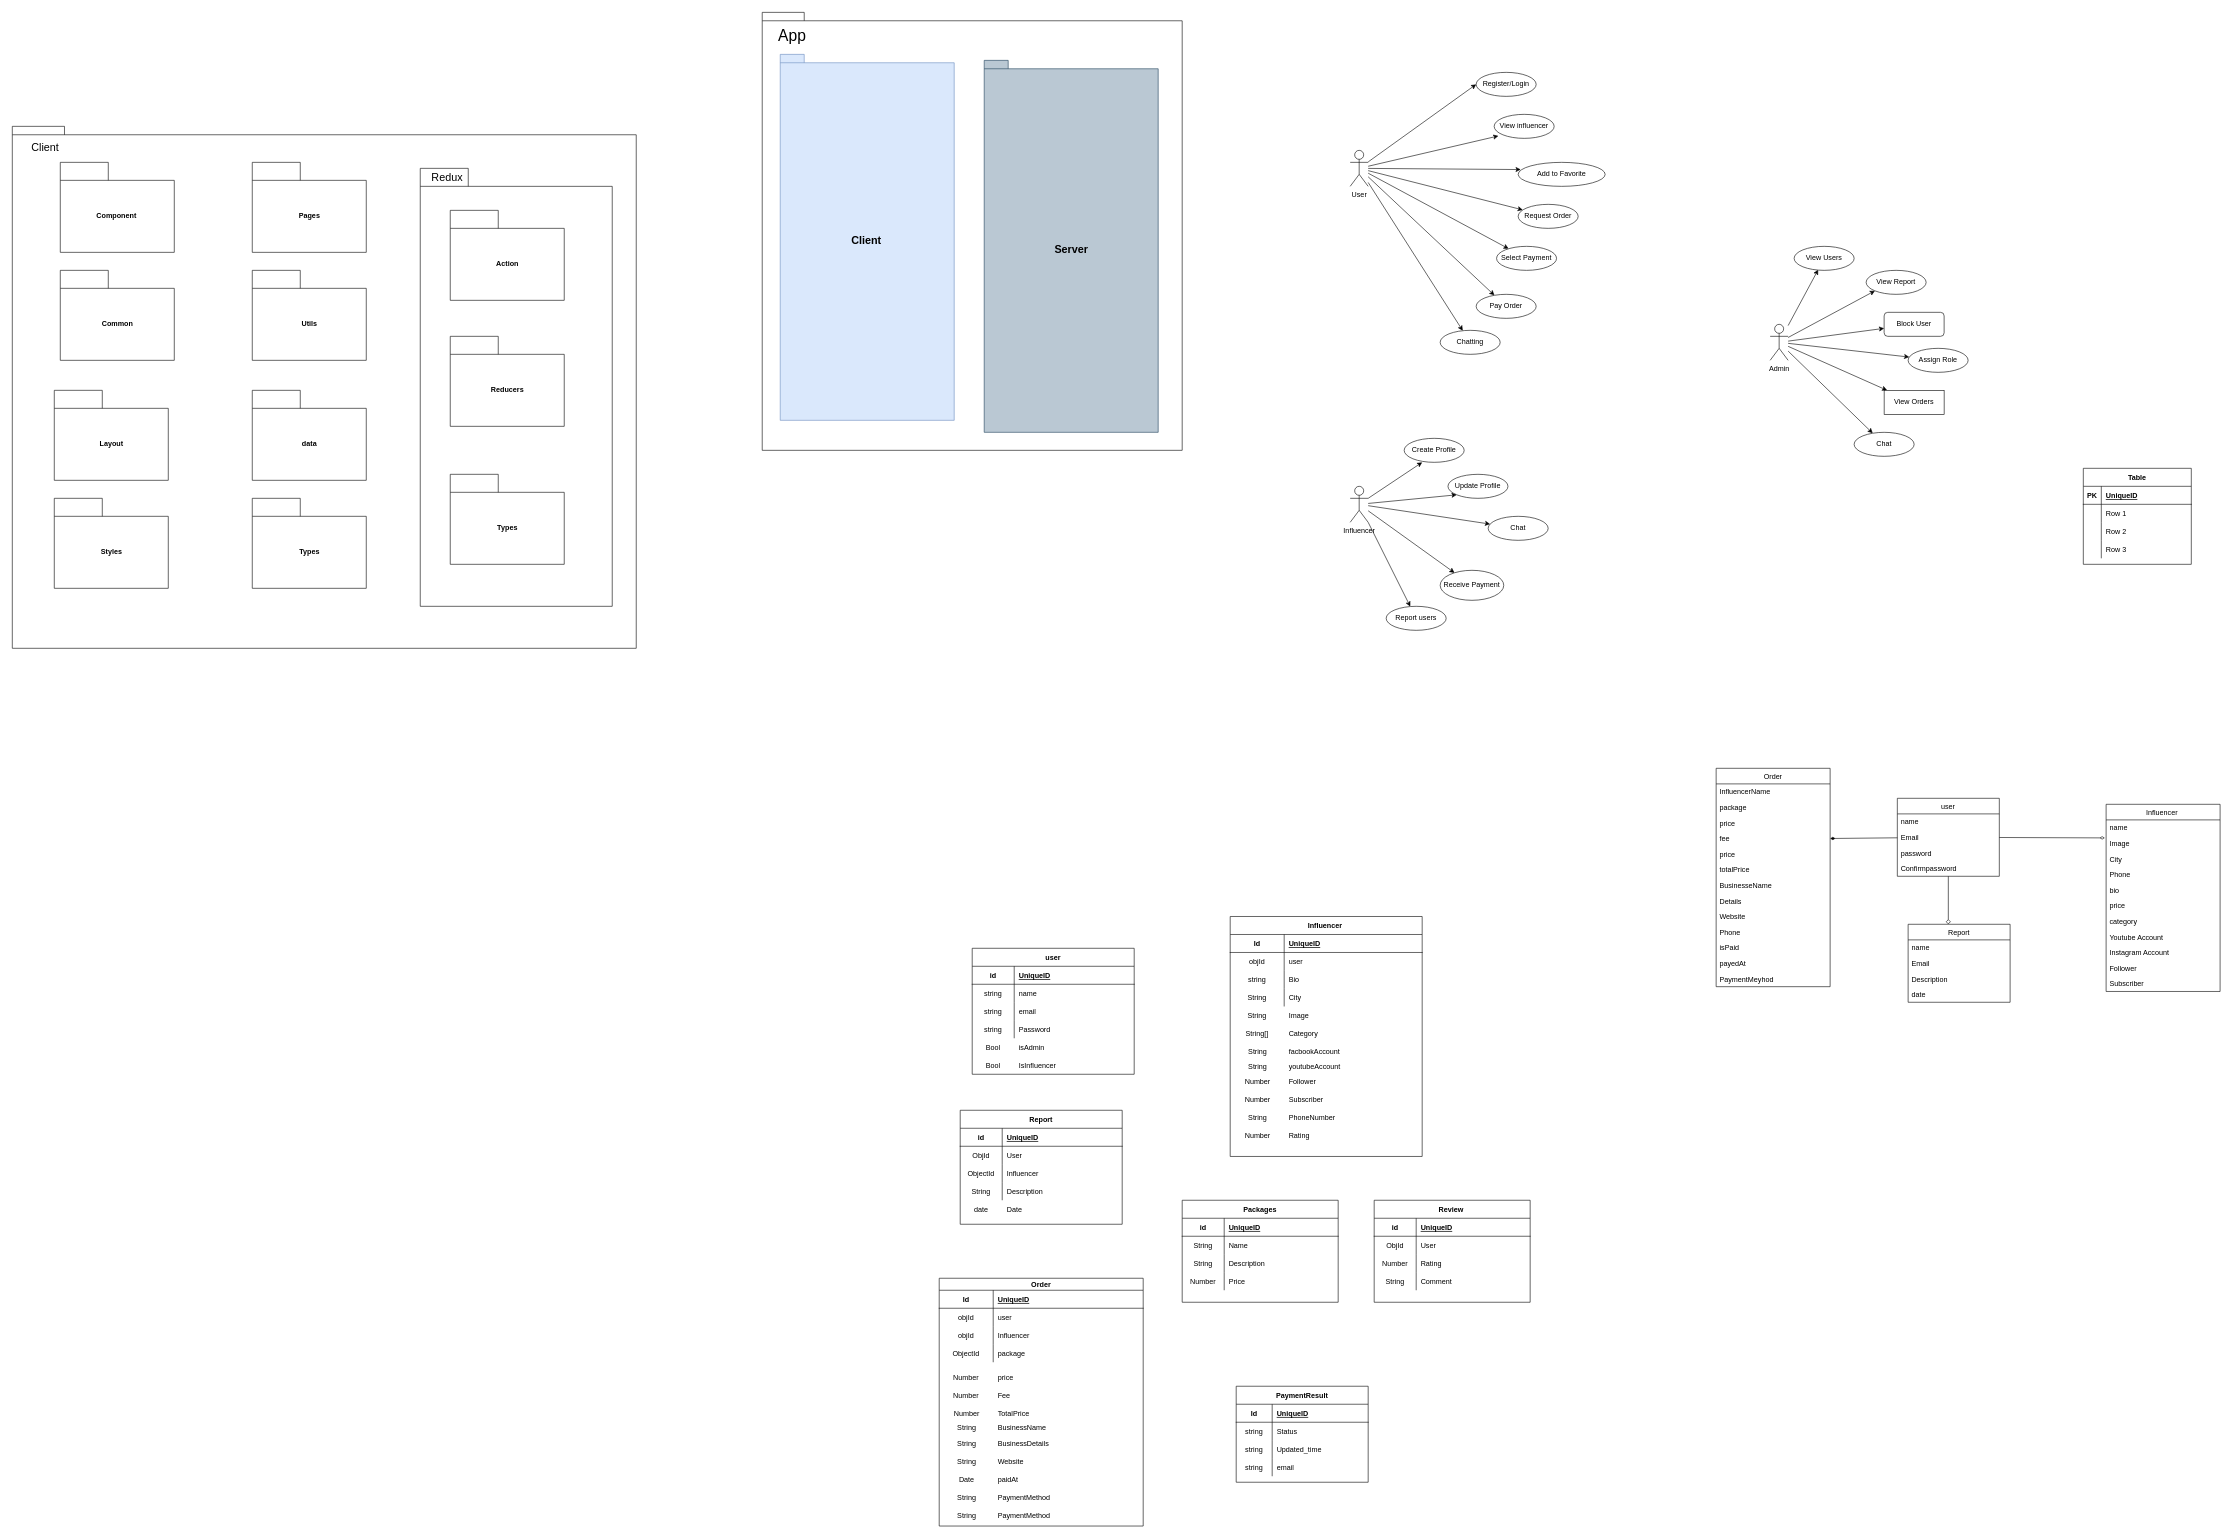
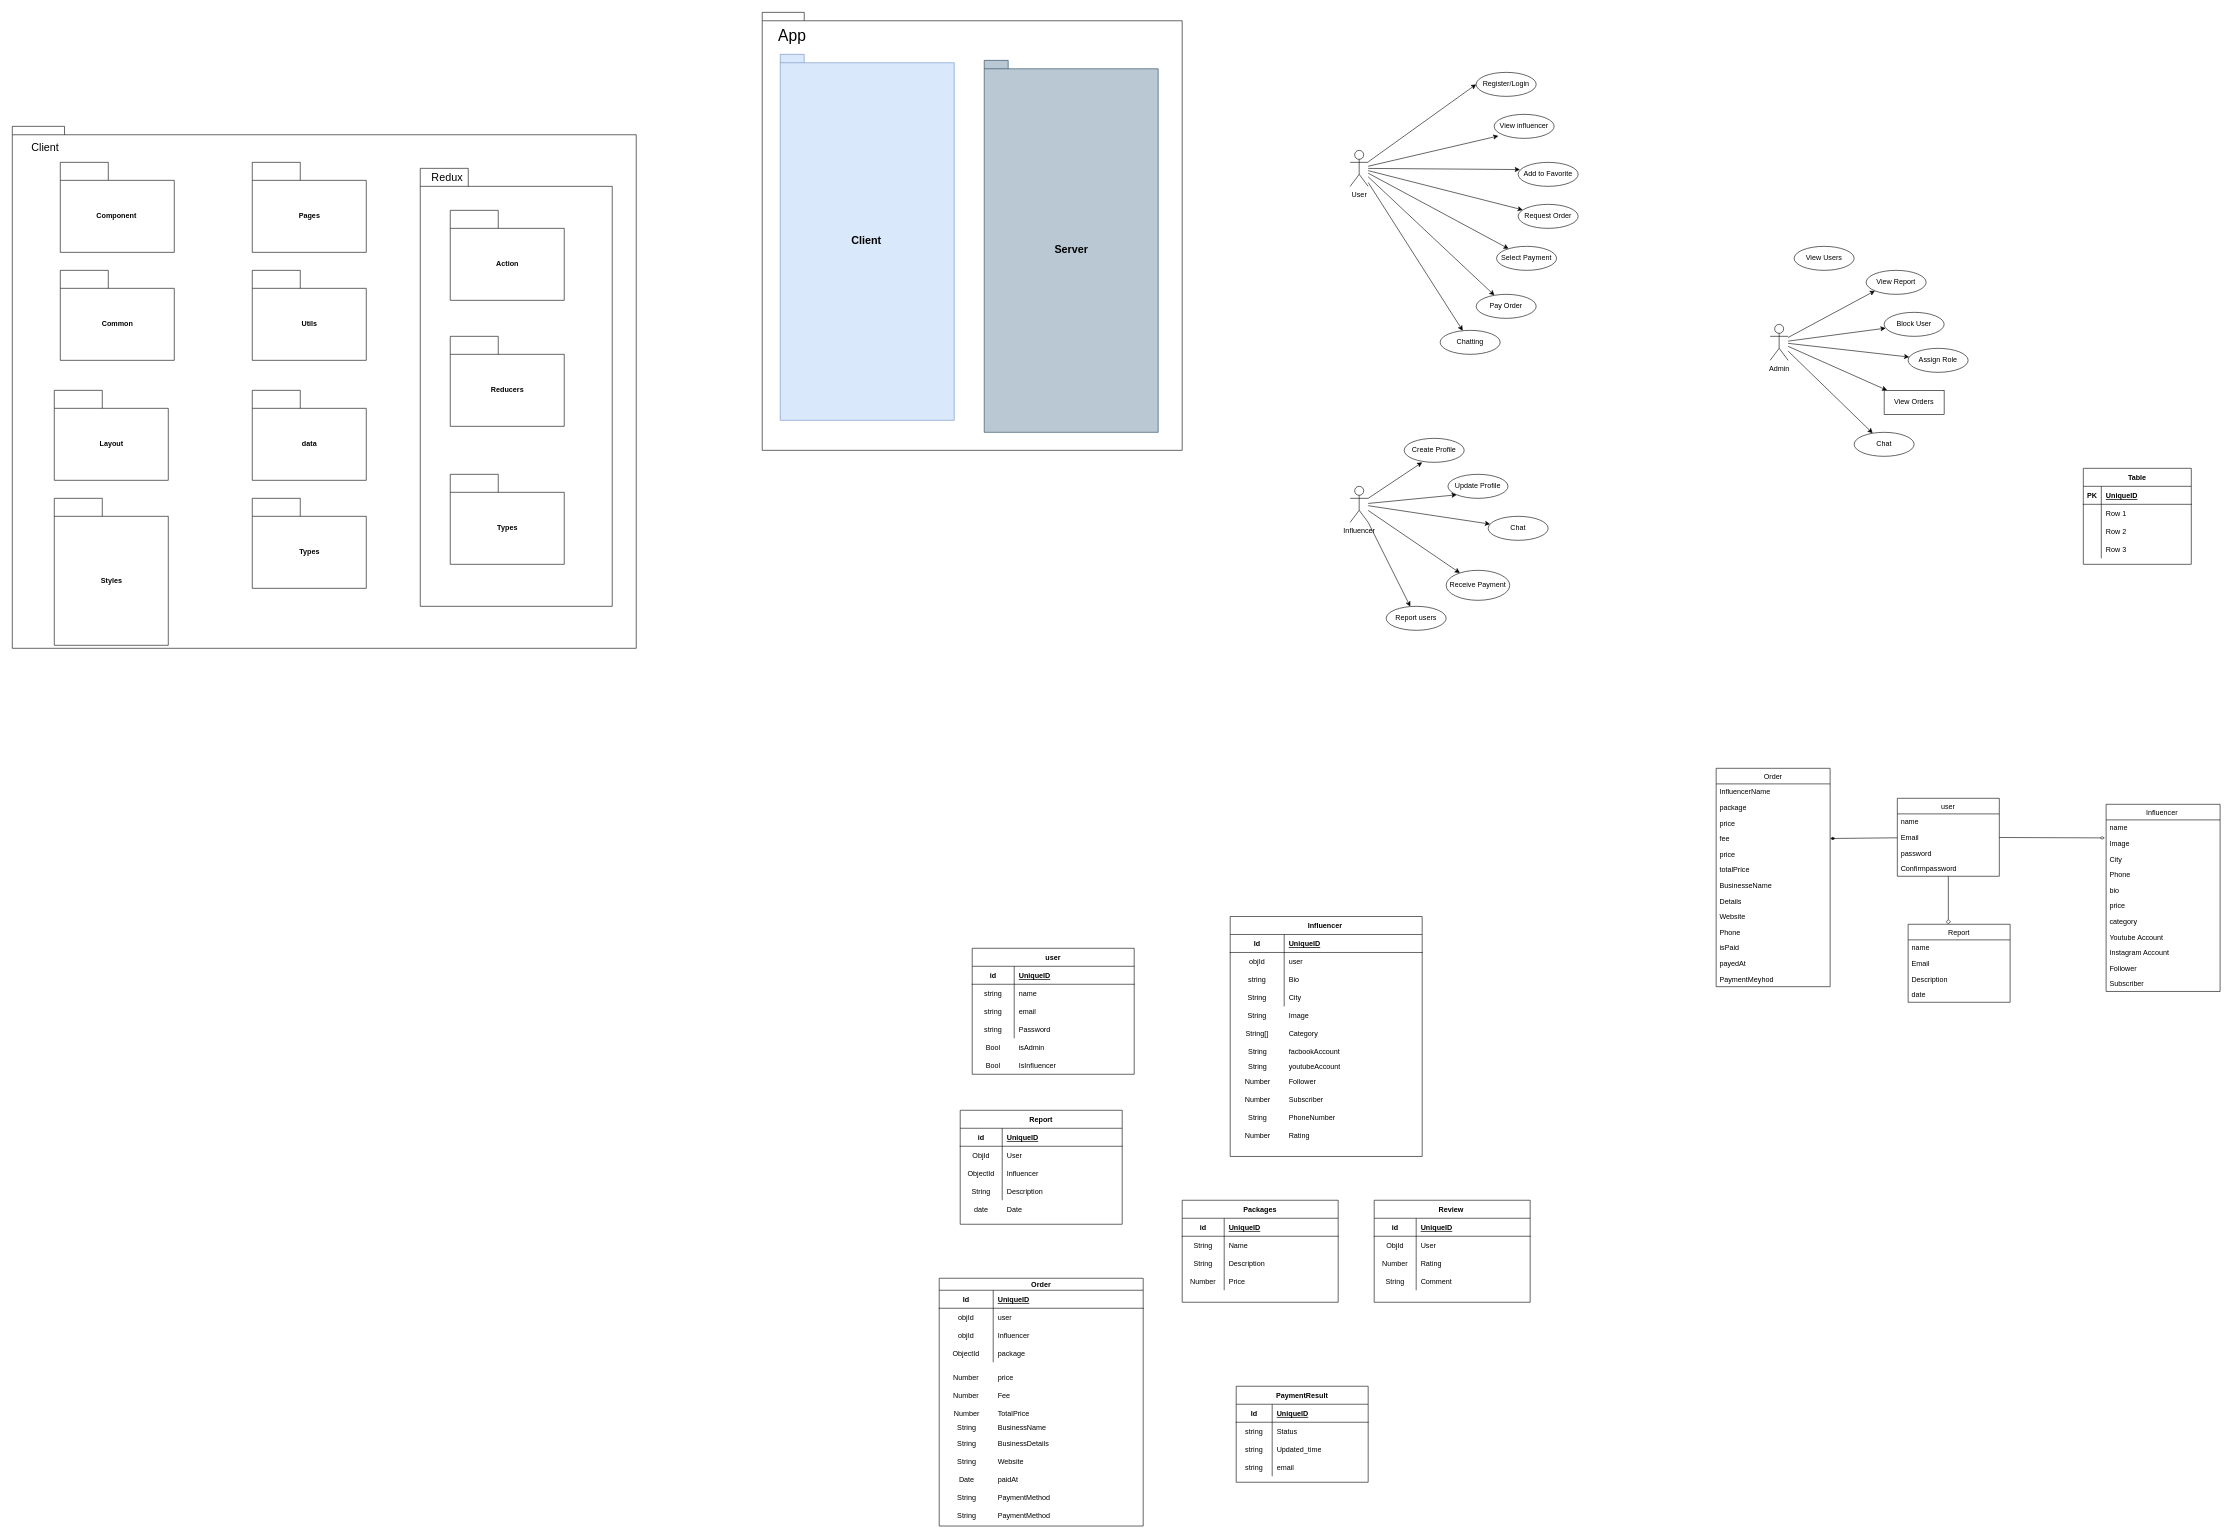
(1562, 174) -> (1548, 174)
(1803, 298) -> none
(1914, 324) -> (1914, 324)
(111, 543) -> (111, 572)
(1472, 585) -> (1478, 585)
